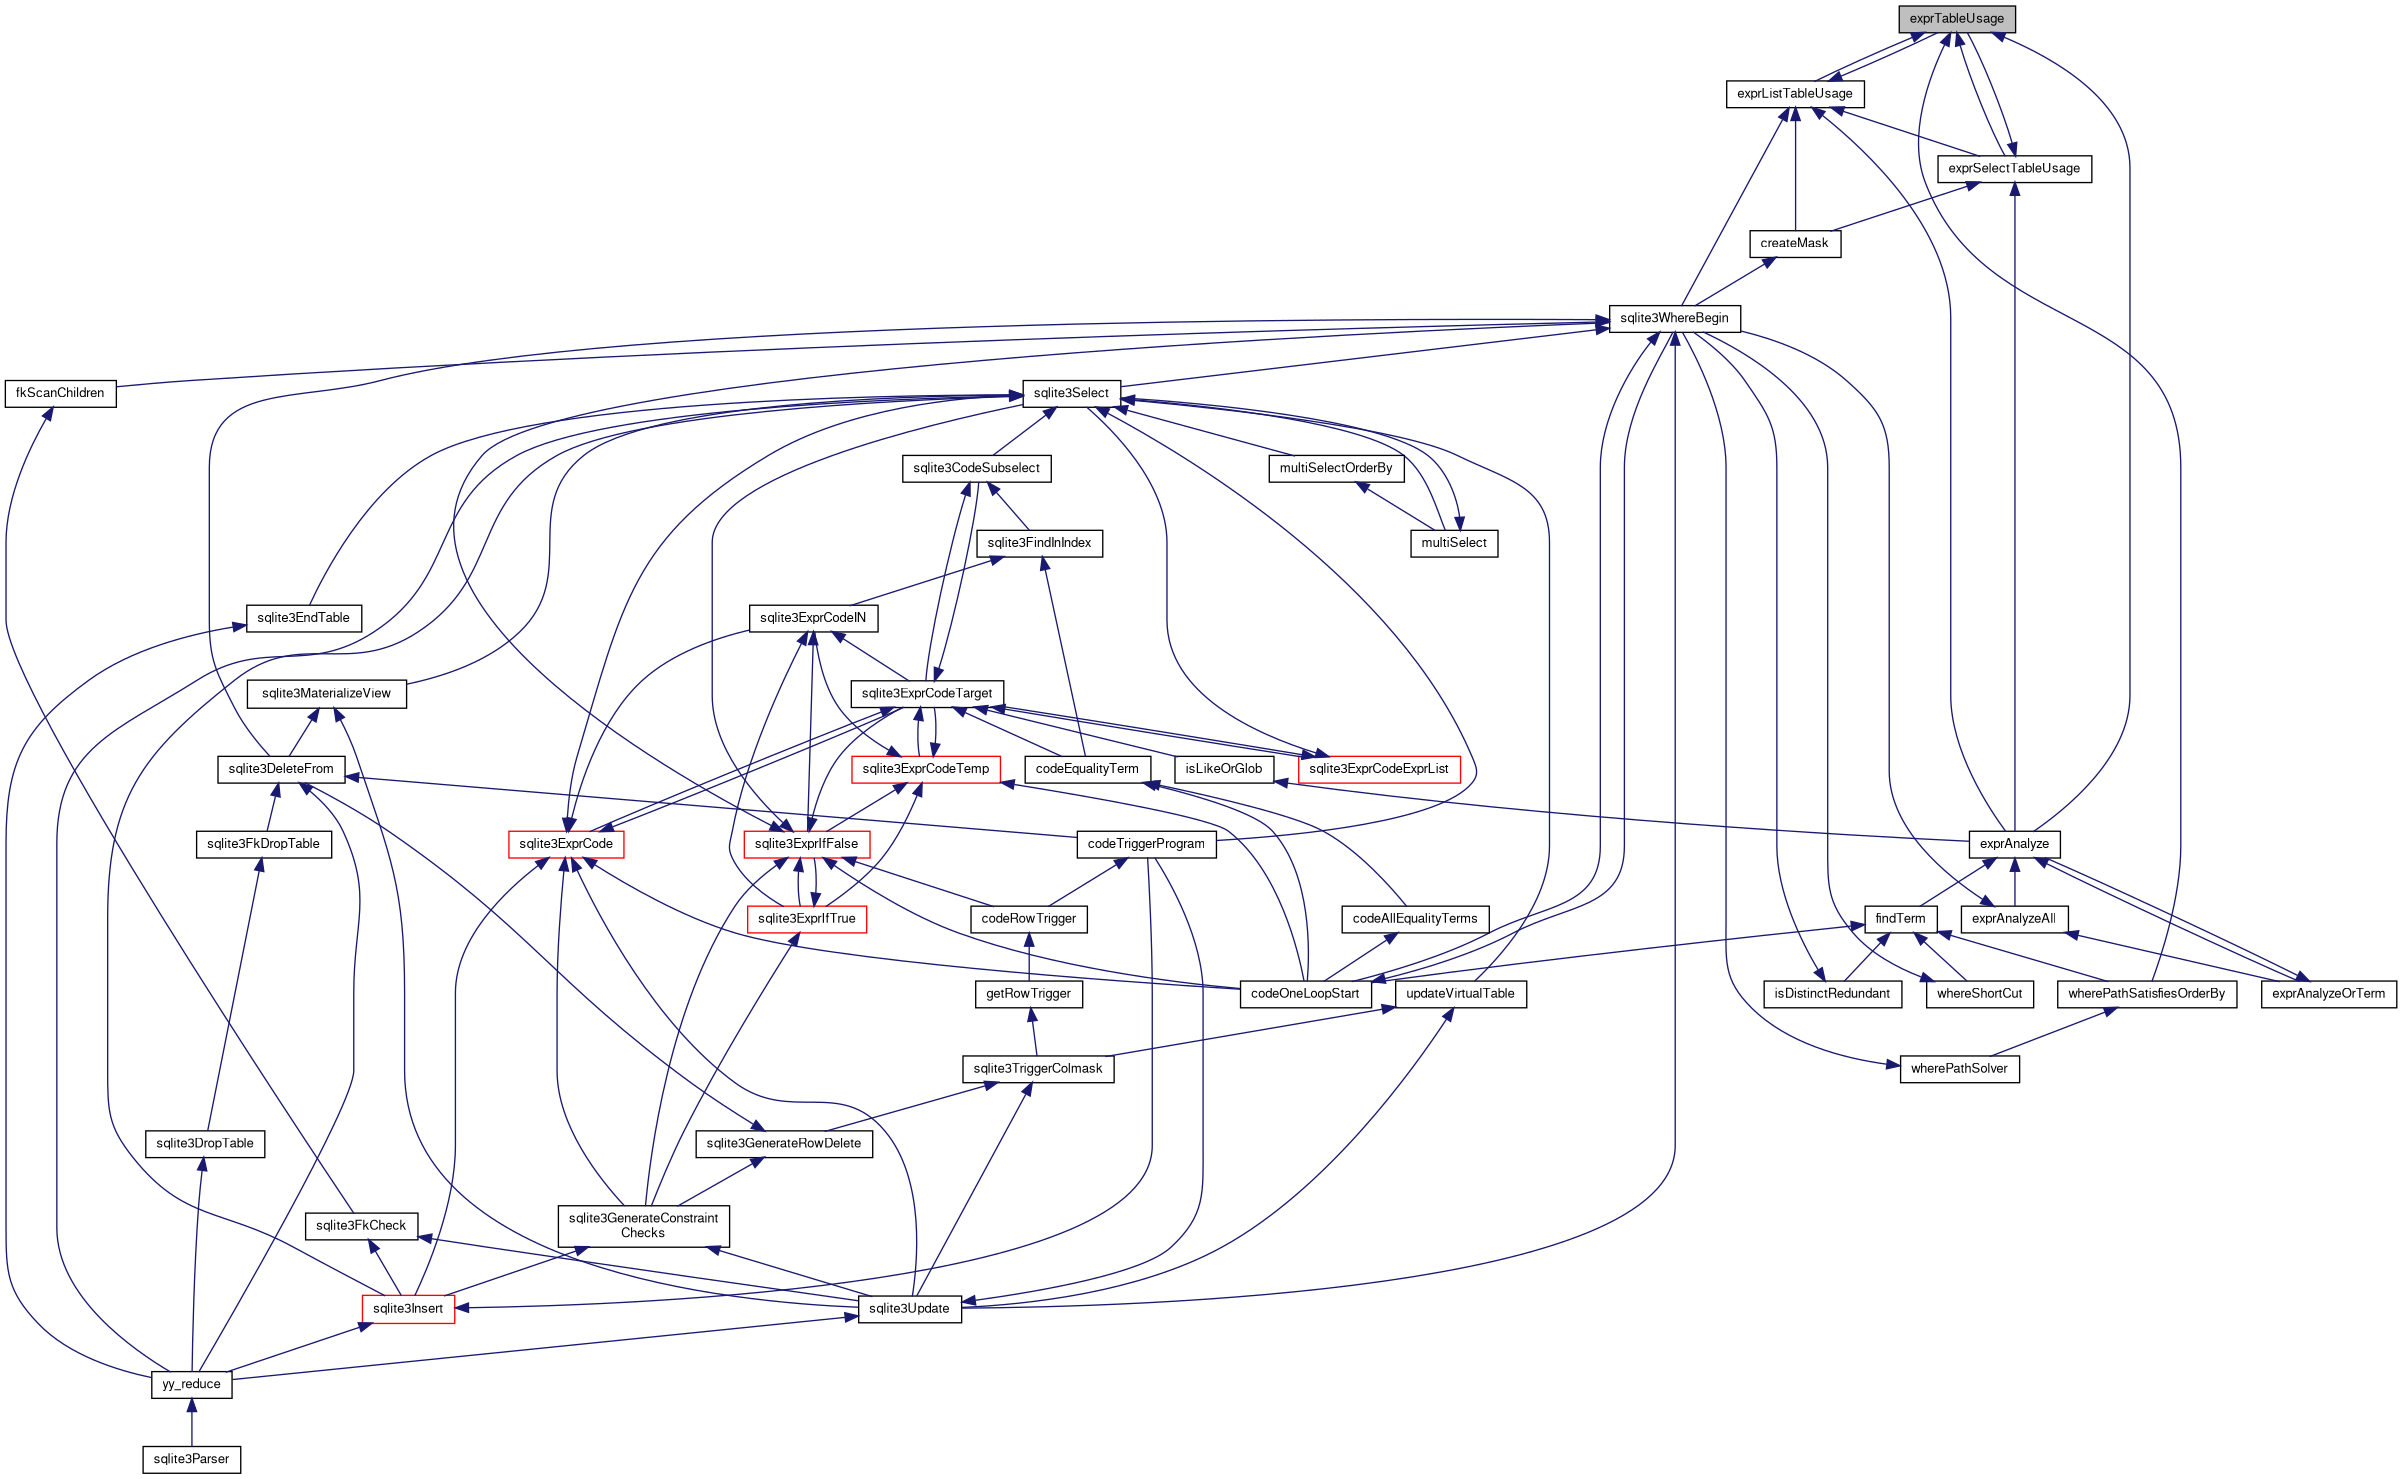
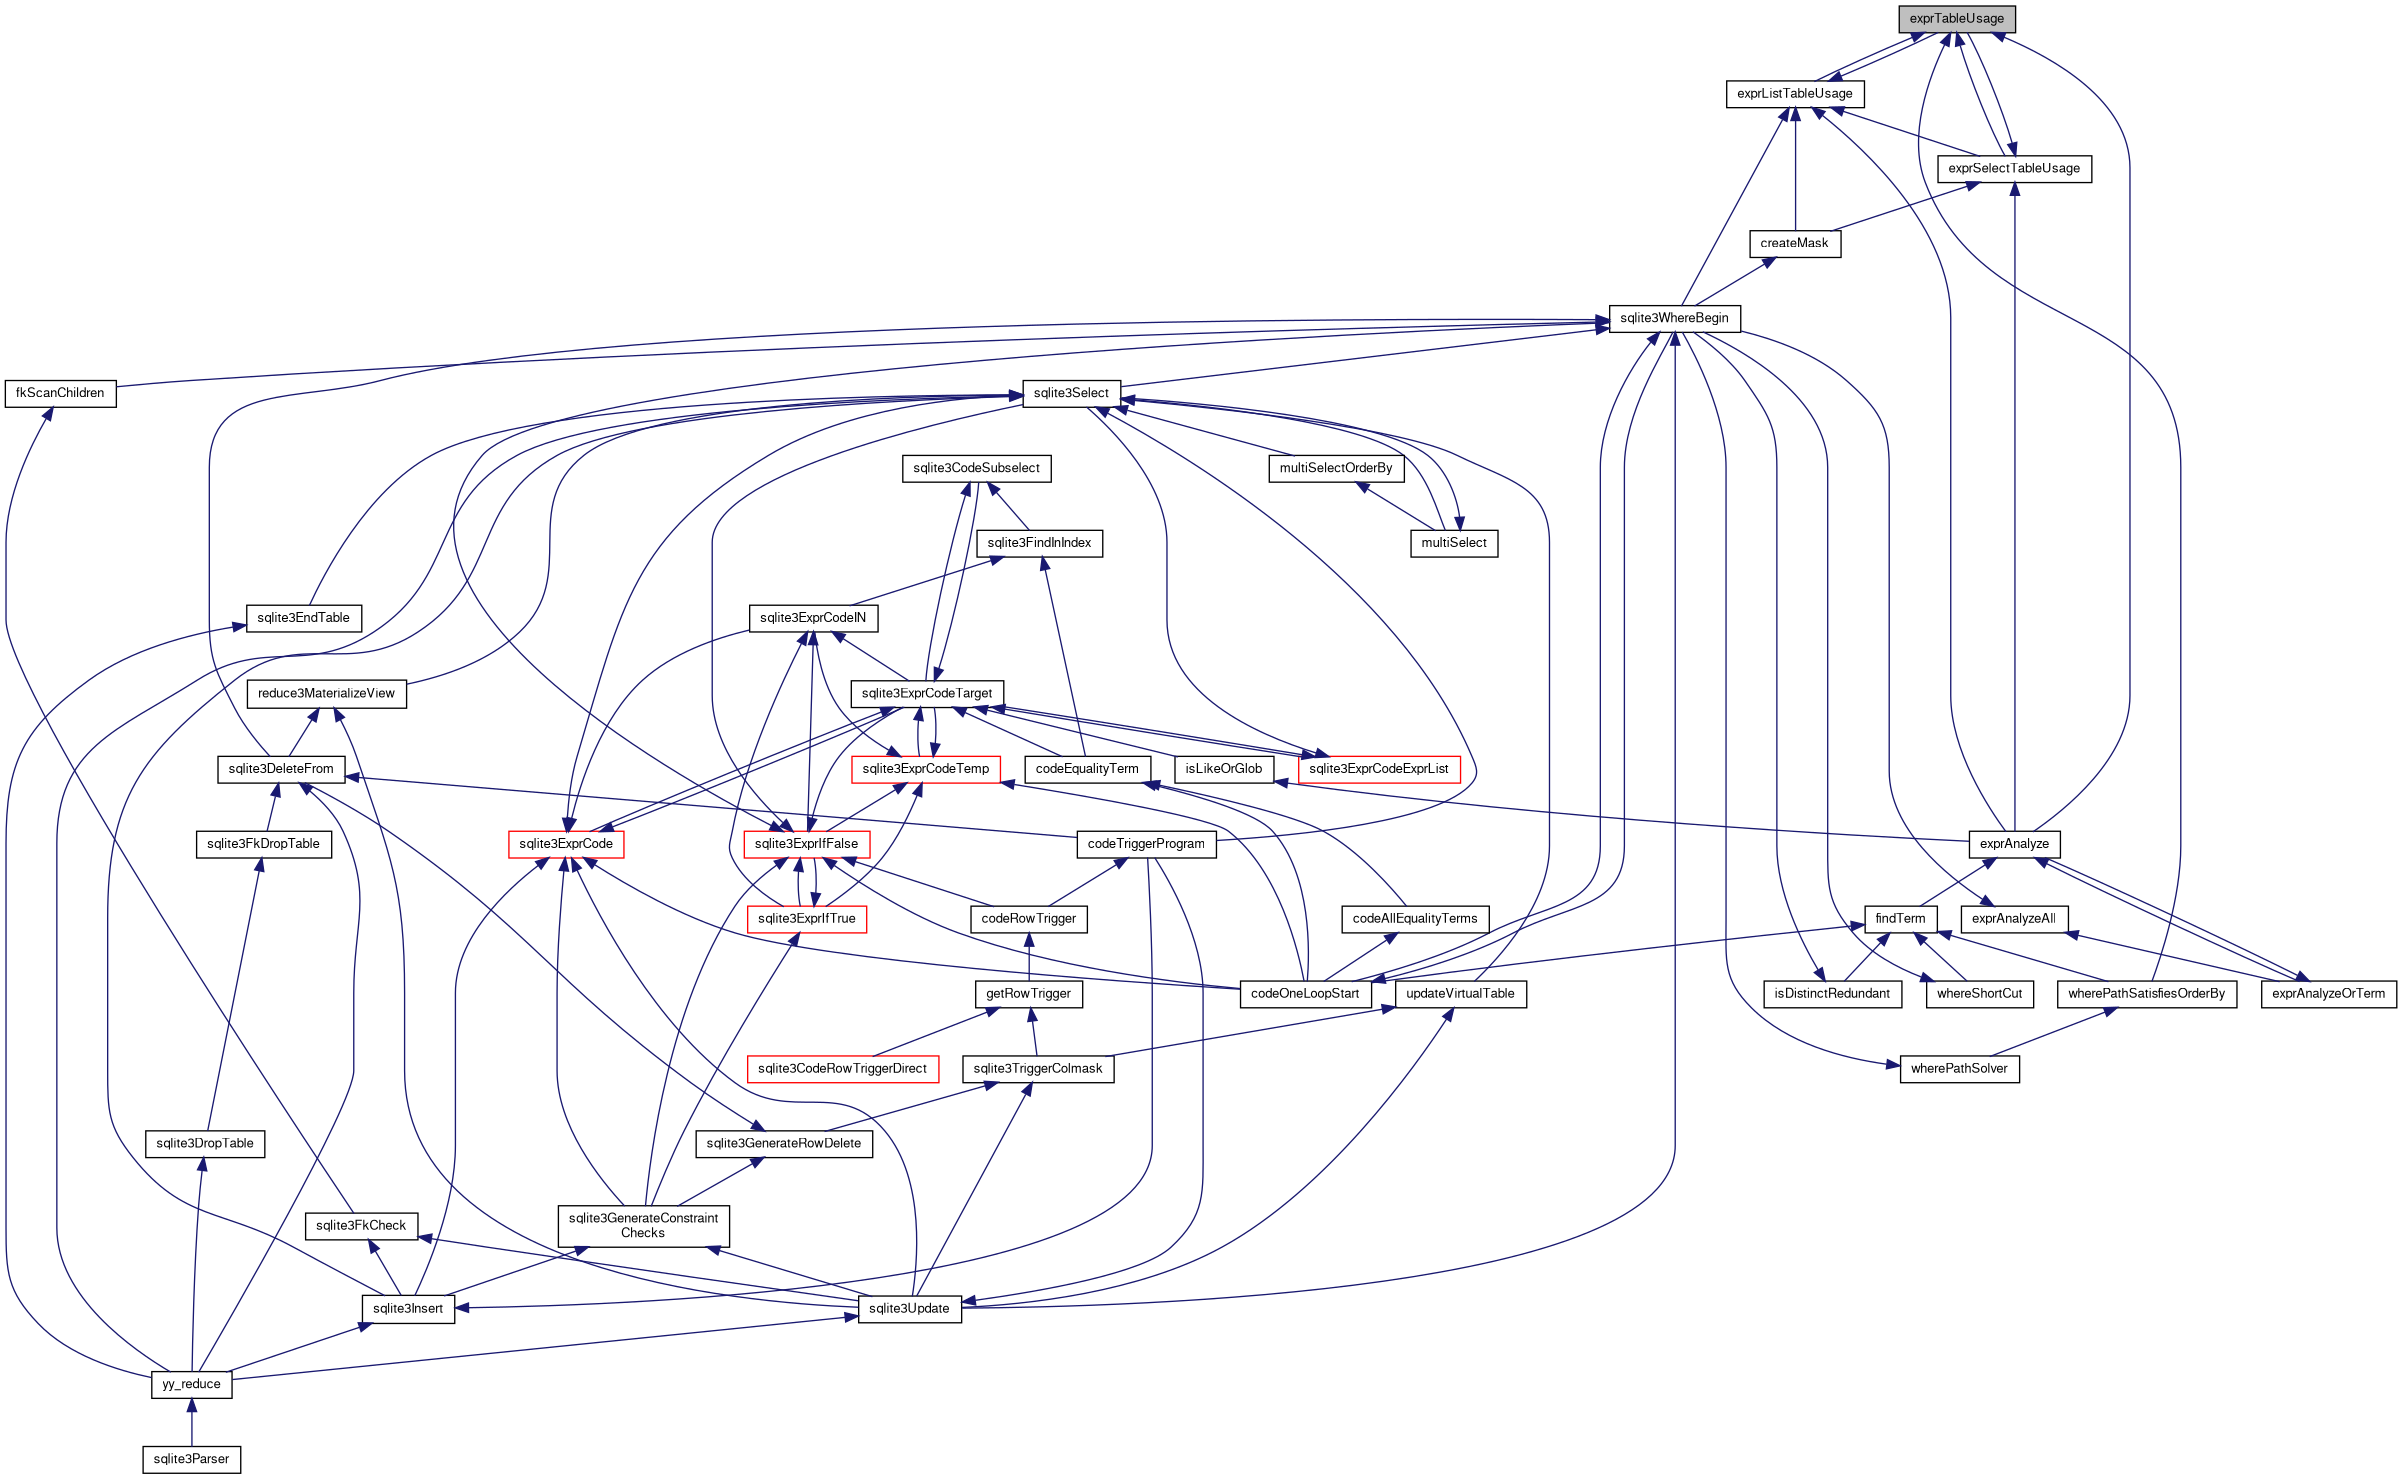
(1019, 435) -> none
(327, 694) -> (327, 694)
(2015, 889) -> none
none -> (843, 1069)
(409, 1309) -> (409, 1309)
